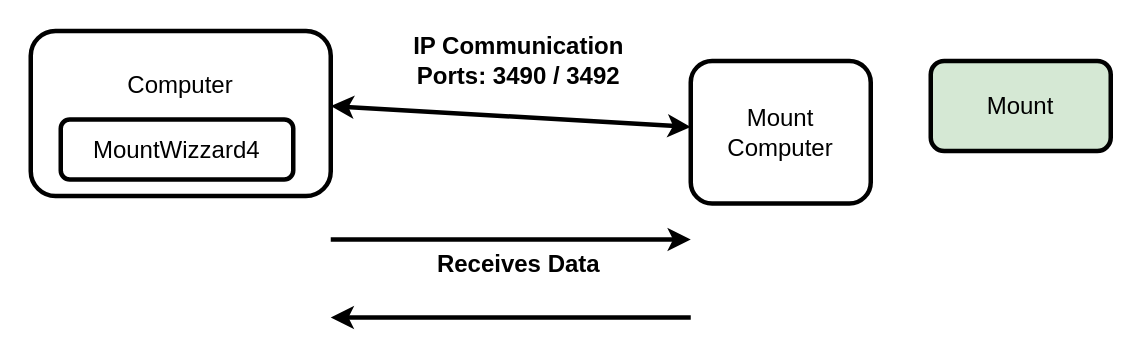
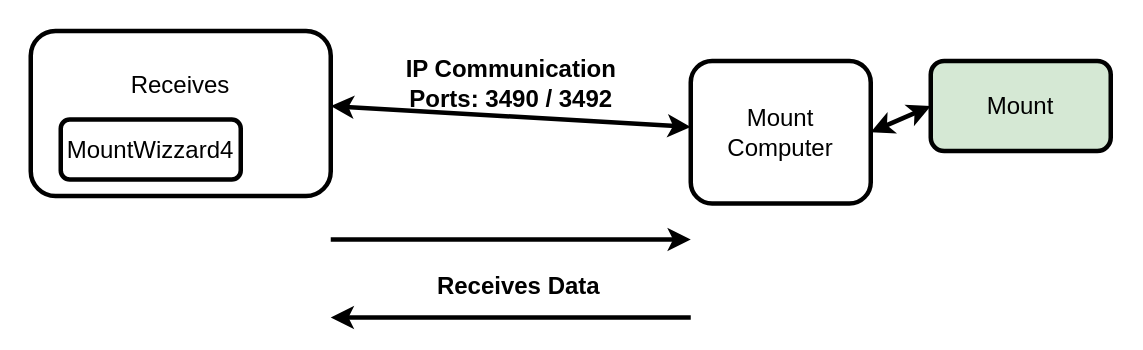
(518, 61) -> (511, 83)
(181, 113) -> (181, 113)
none -> (900, 119)
(177, 149) -> (151, 149)
(518, 263) -> (518, 286)
